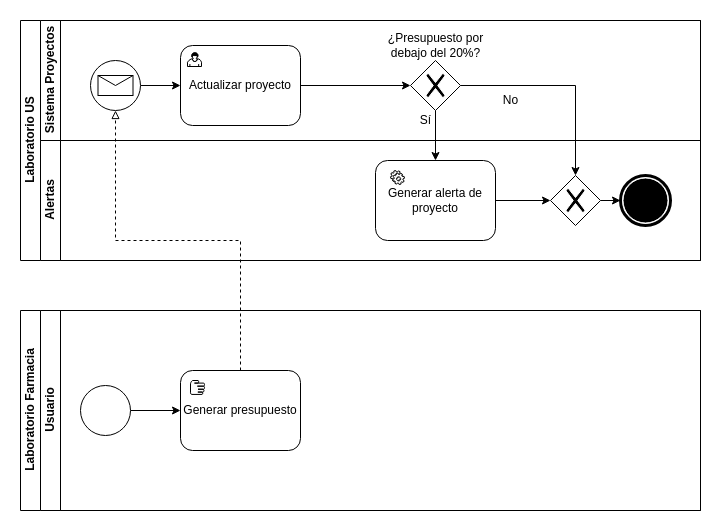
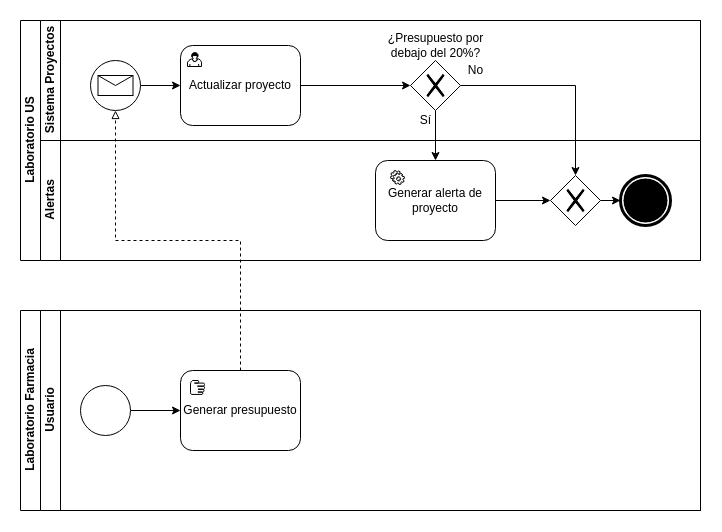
(511, 101) -> (476, 71)
